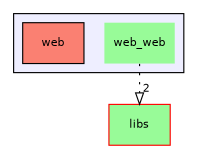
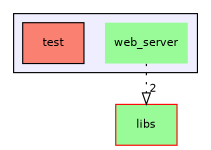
(53, 43) -> (53, 43)
(140, 43) -> (146, 43)
